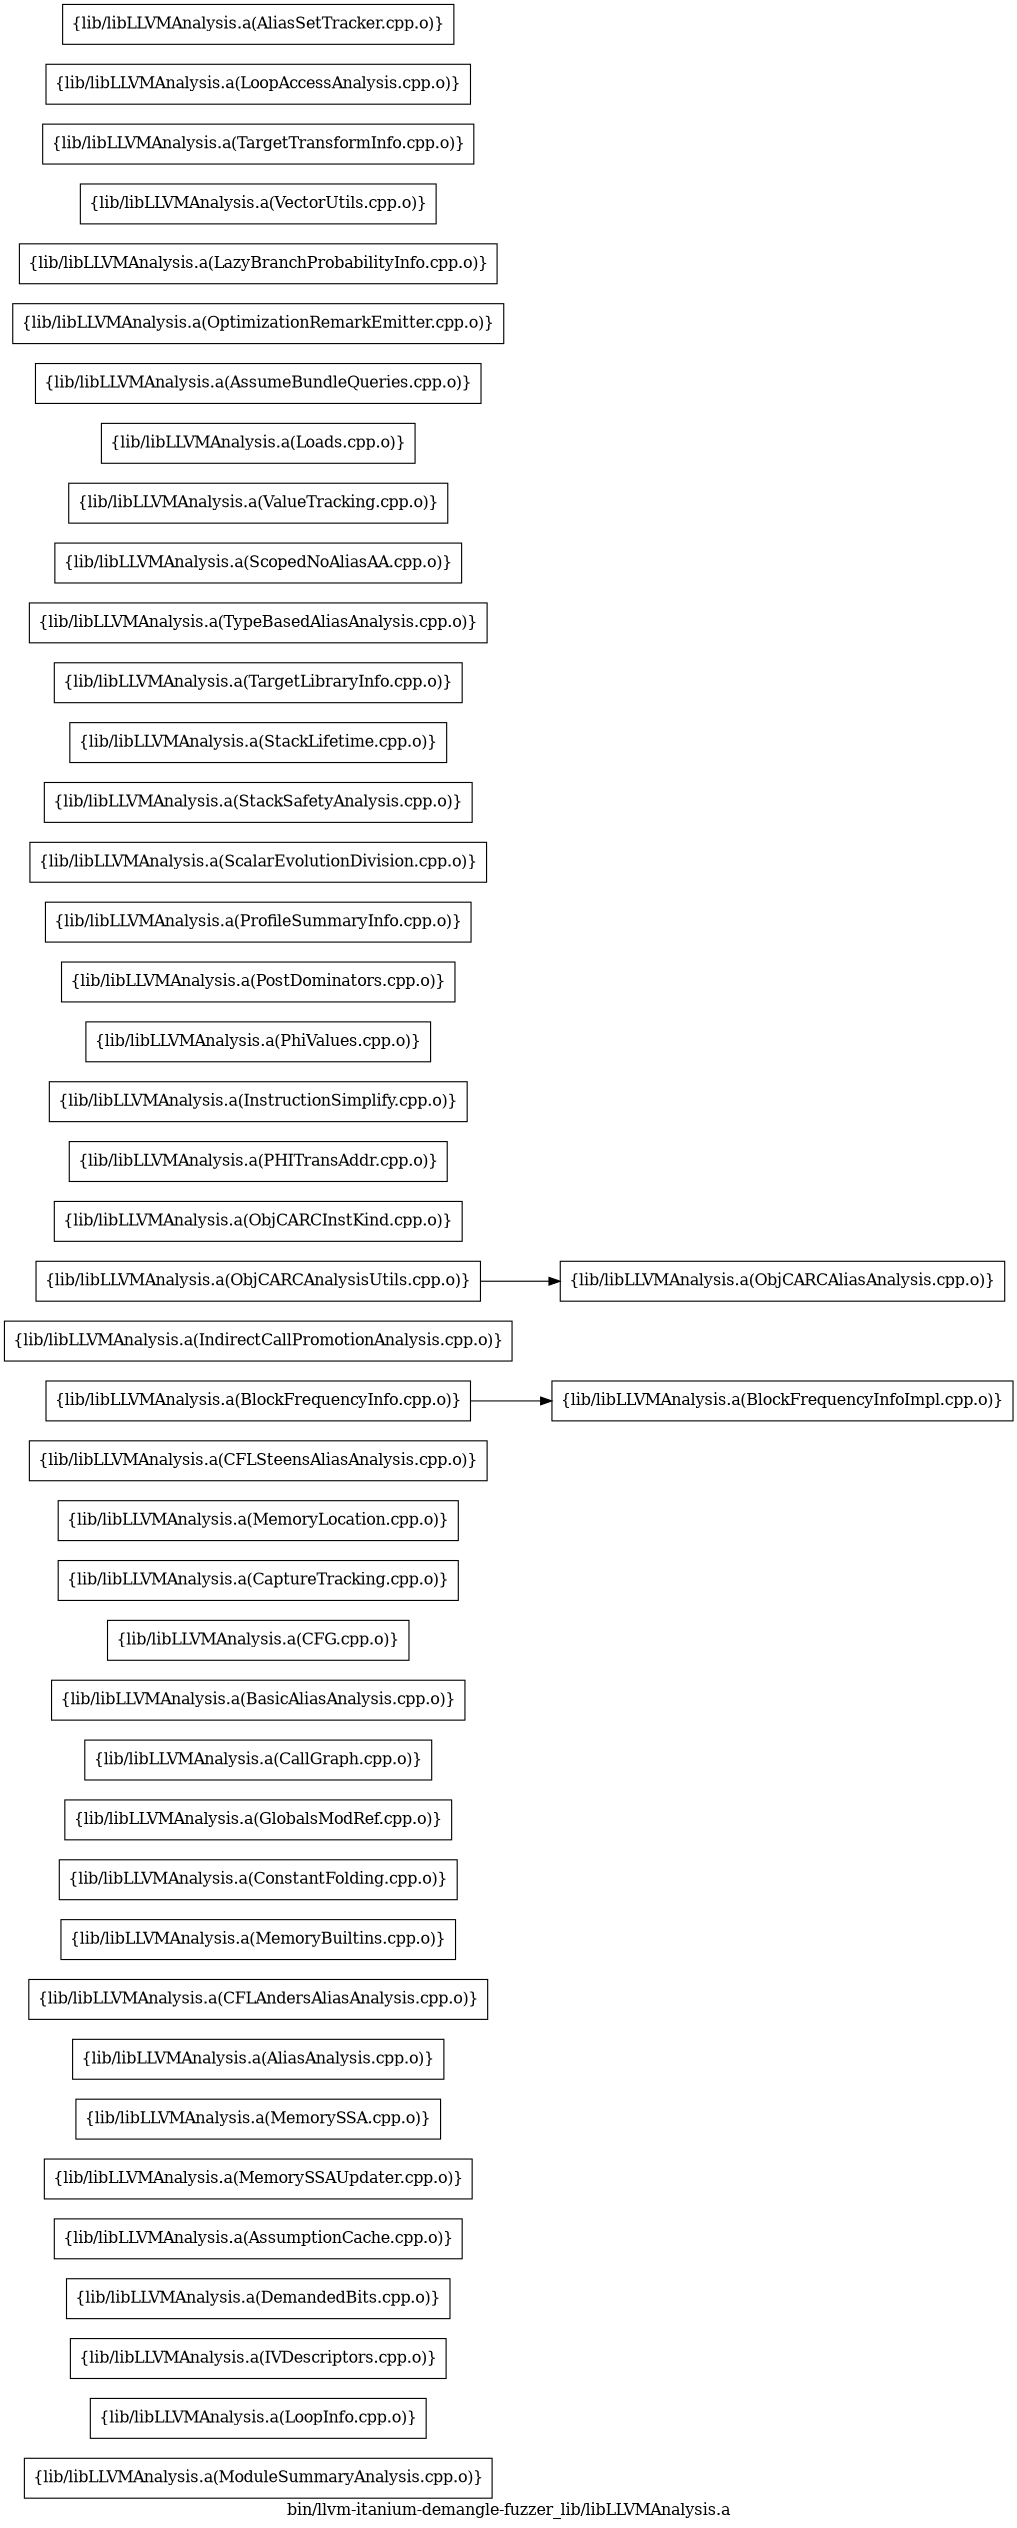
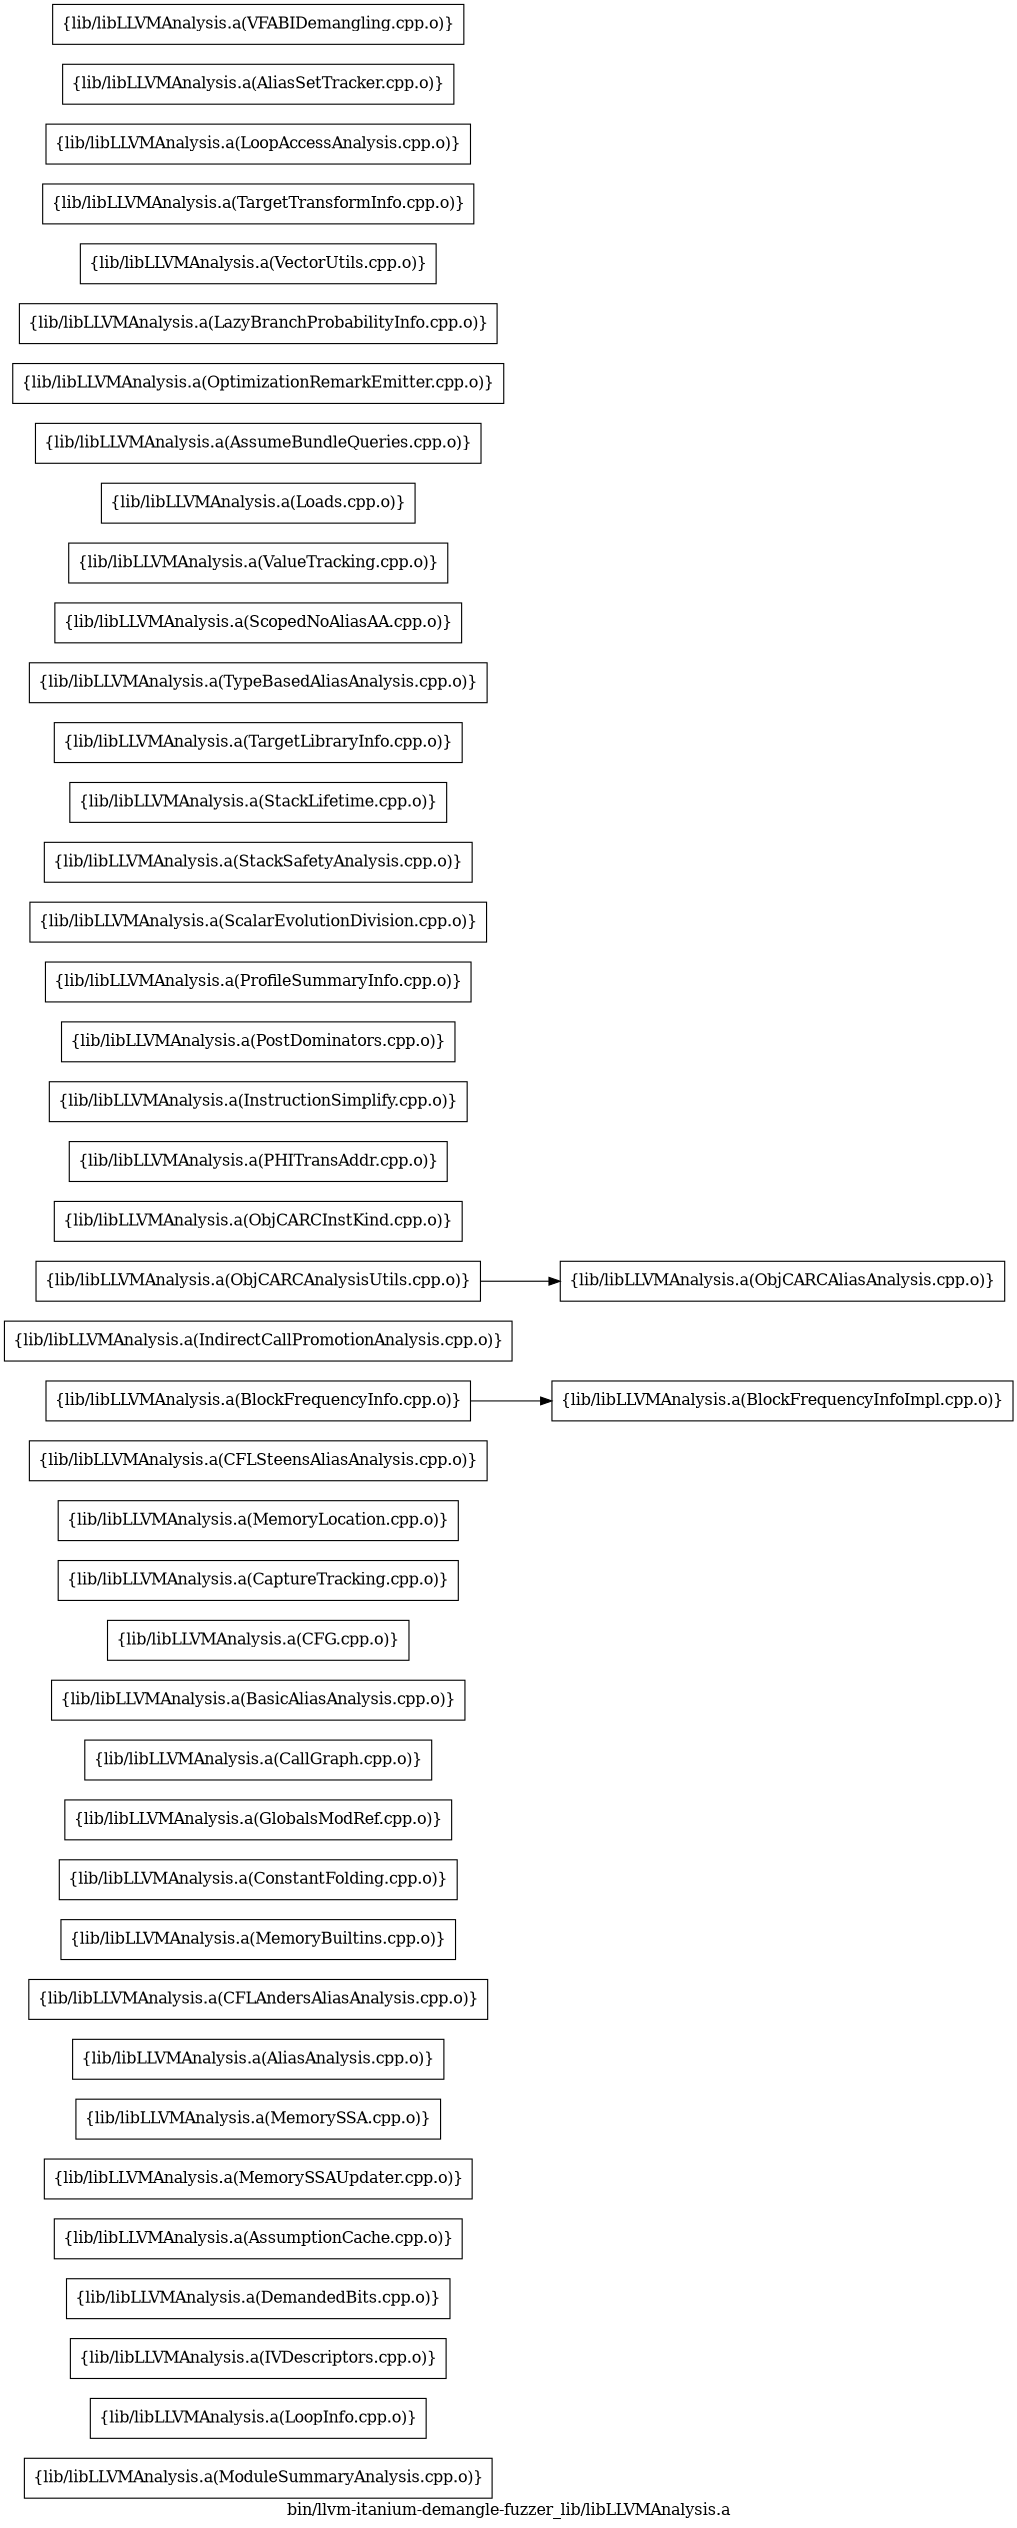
none -> (258, 24)
(258, 1042) -> none
